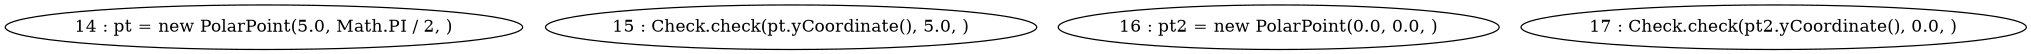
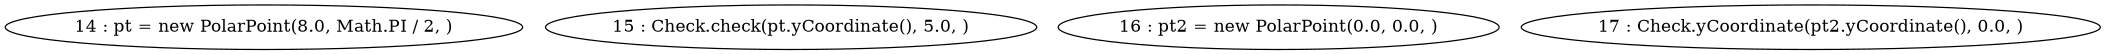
(264, 27) -> (264, 27)
(1774, 27) -> (1811, 27)
